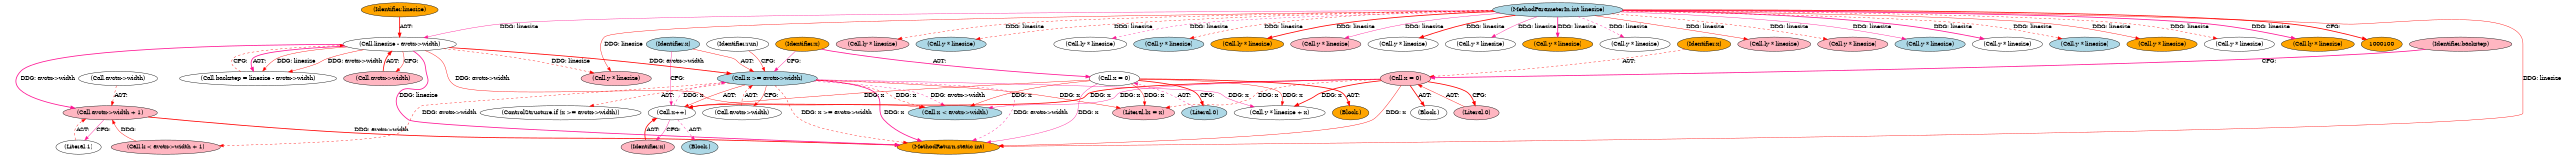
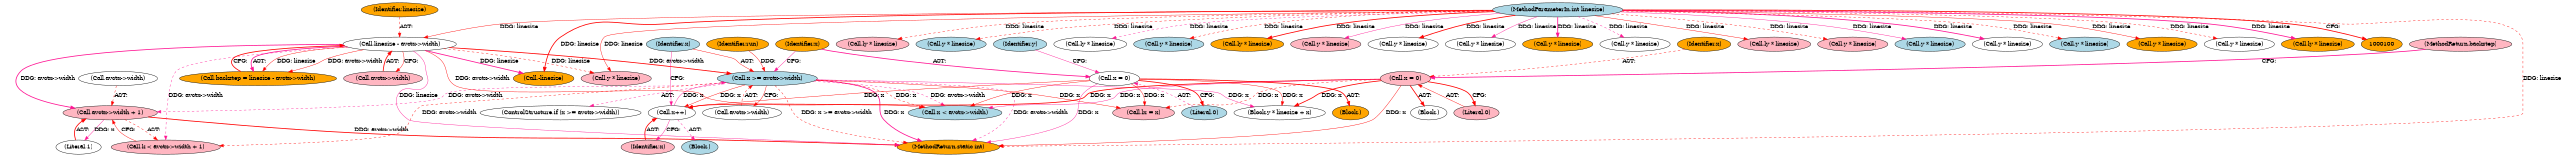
(960, 14) -> (800, 15)
(400, 25) -> (400, 25)
(738, 44) -> (738, 44)
none -> (1020, 44)
(2461, 44) -> (2461, 44)
(277, 49) -> (277, 49)
none -> (228, 58)
(769, 61) -> (769, 61)
(258, 78) -> (258, 78)
none -> (544, 78)
(658, 93) -> (658, 93)
(682, 94) -> (682, 94)
none -> (444, 96)
(731, 96) -> (731, 96)
(1144, 113) -> (1144, 113)
(1280, 113) -> (1280, 113)
none -> (140, 128)
(2253, 128) -> (2253, 128)
(75, 129) -> (75, 129)
(104, 130) -> (104, 130)
(129, 130) -> (129, 130)
(601, 133) -> (601, 133)
